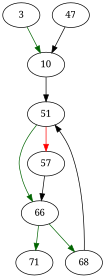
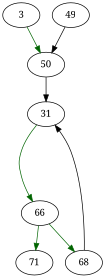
(71, 15) -> (71, 15)
(46, 65) -> (46, 65)
(46, 114) -> (46, 114)
(46, 164) -> none
